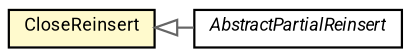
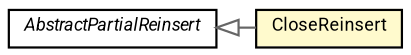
(186, 28) -> (248, 28)
